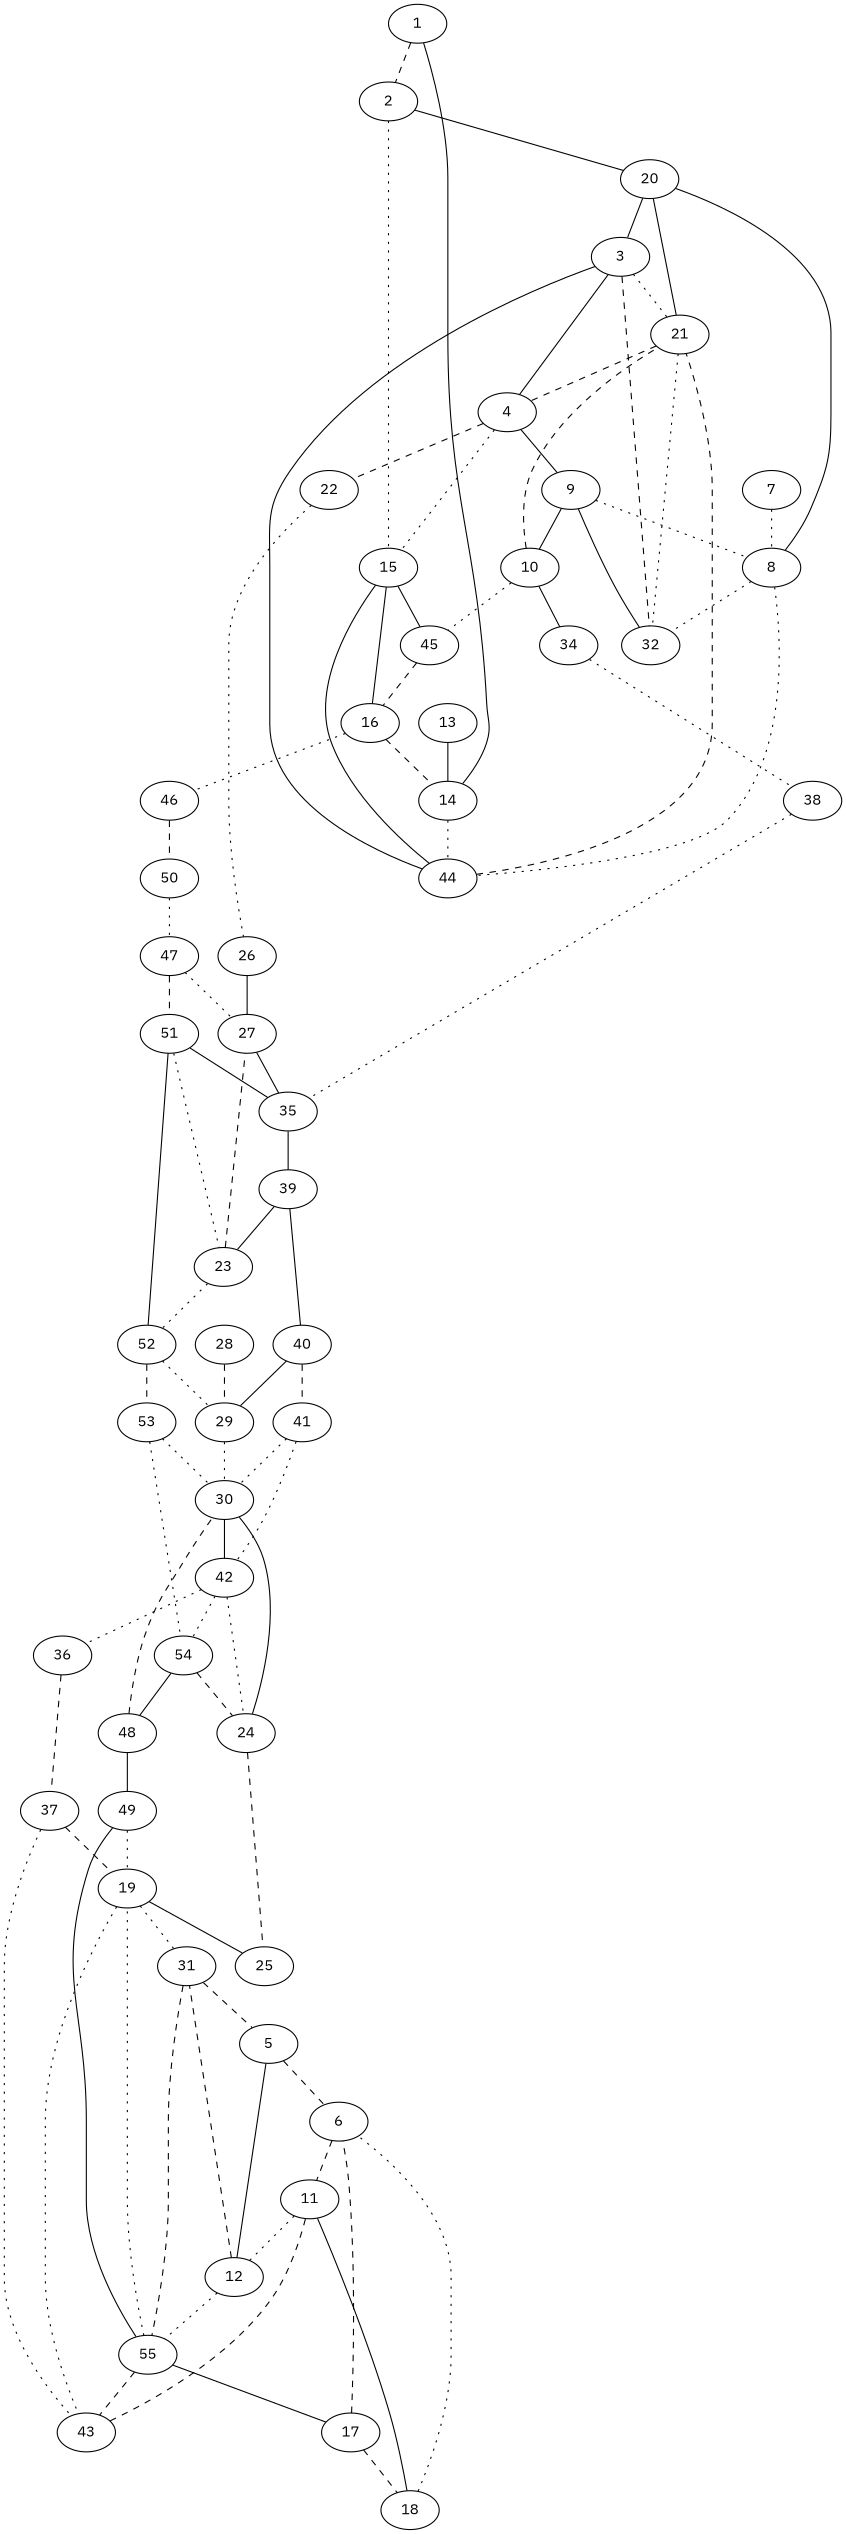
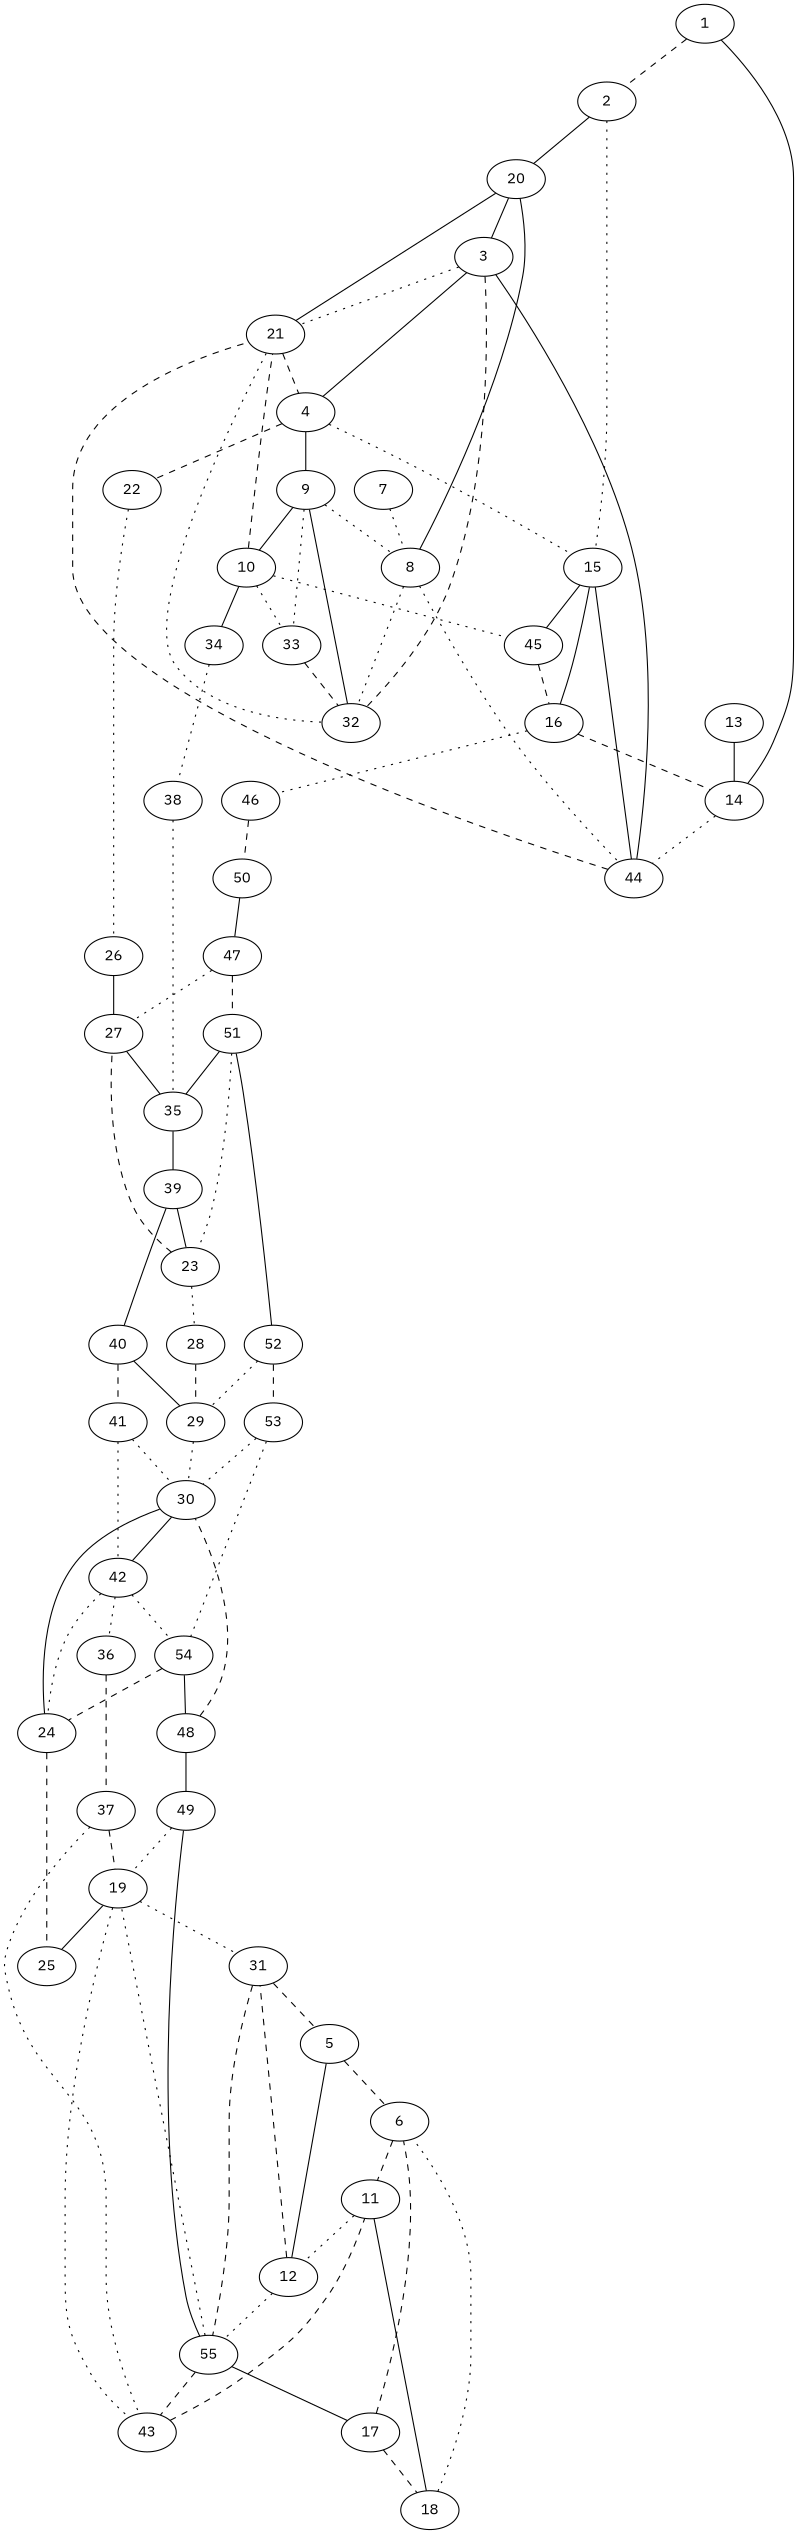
none -> (292, 645)
(169, 917) -> (237, 917)
(185, 1306) -> (193, 1306)
